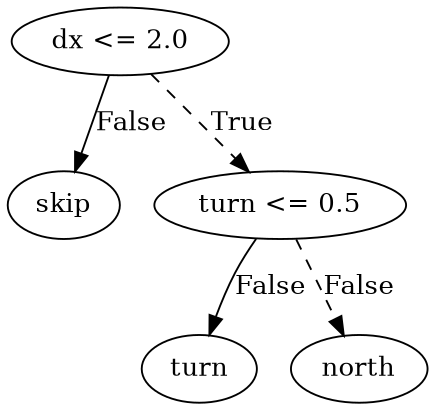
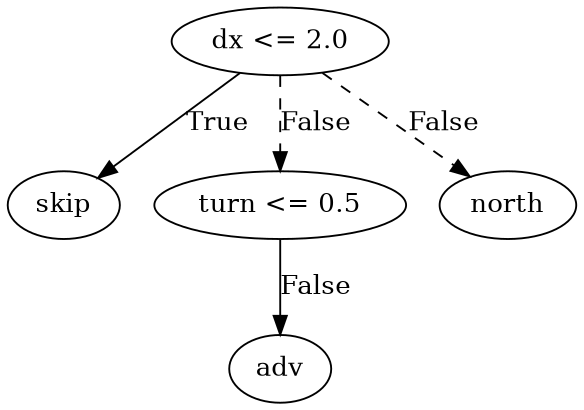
(132, 123) -> (218, 123)
(243, 123) -> (316, 123)
(316, 279) -> (388, 119)
(199, 369) -> (280, 369)
